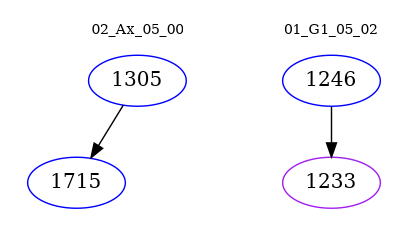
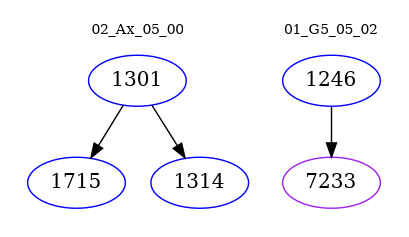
(332, 30) -> (332, 30)
(137, 81) -> (137, 81)
none -> (200, 183)
(332, 183) -> (332, 183)
